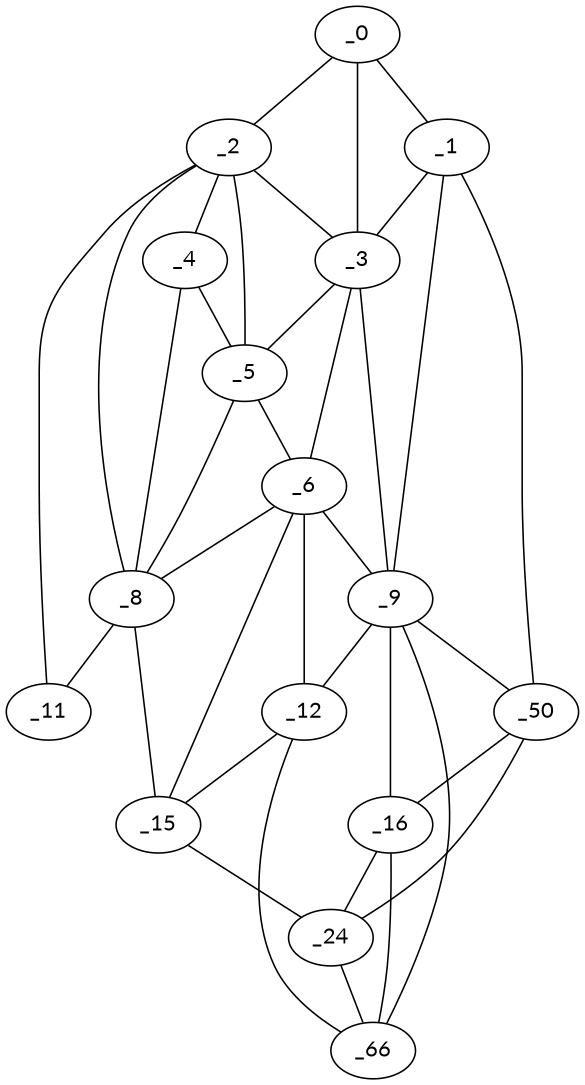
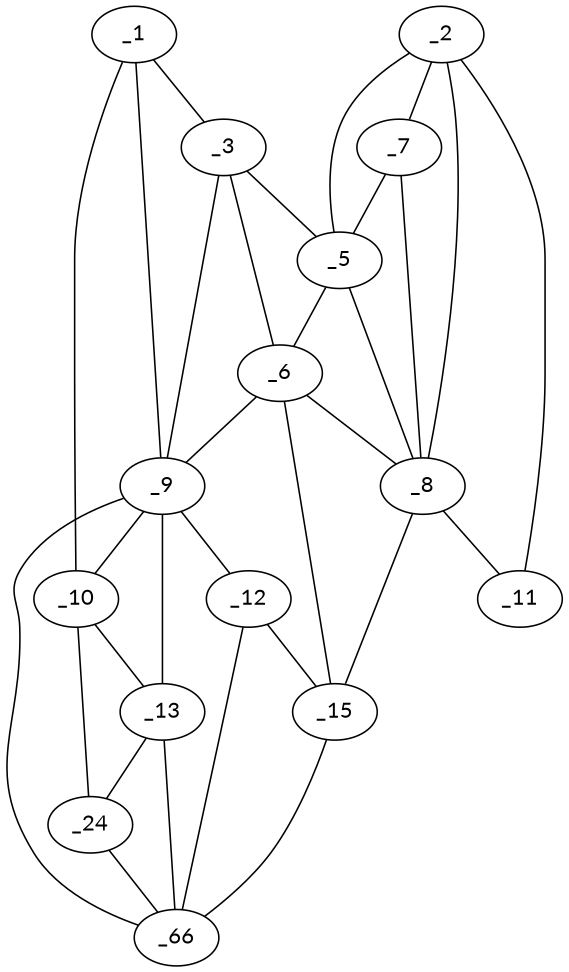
(358, 34) -> none
(293, 204) -> none
(185, 260) -> (399, 147)
(304, 599) -> none
(536, 712) -> (76, 599)
(390, 825) -> (162, 712)
(245, 881) -> (280, 839)
